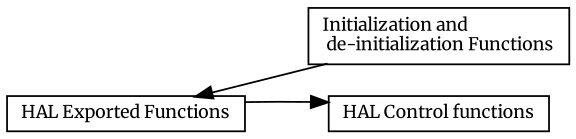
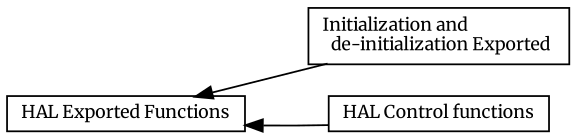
(439, 36) -> (439, 36)
(278, 102) -> (296, 126)
